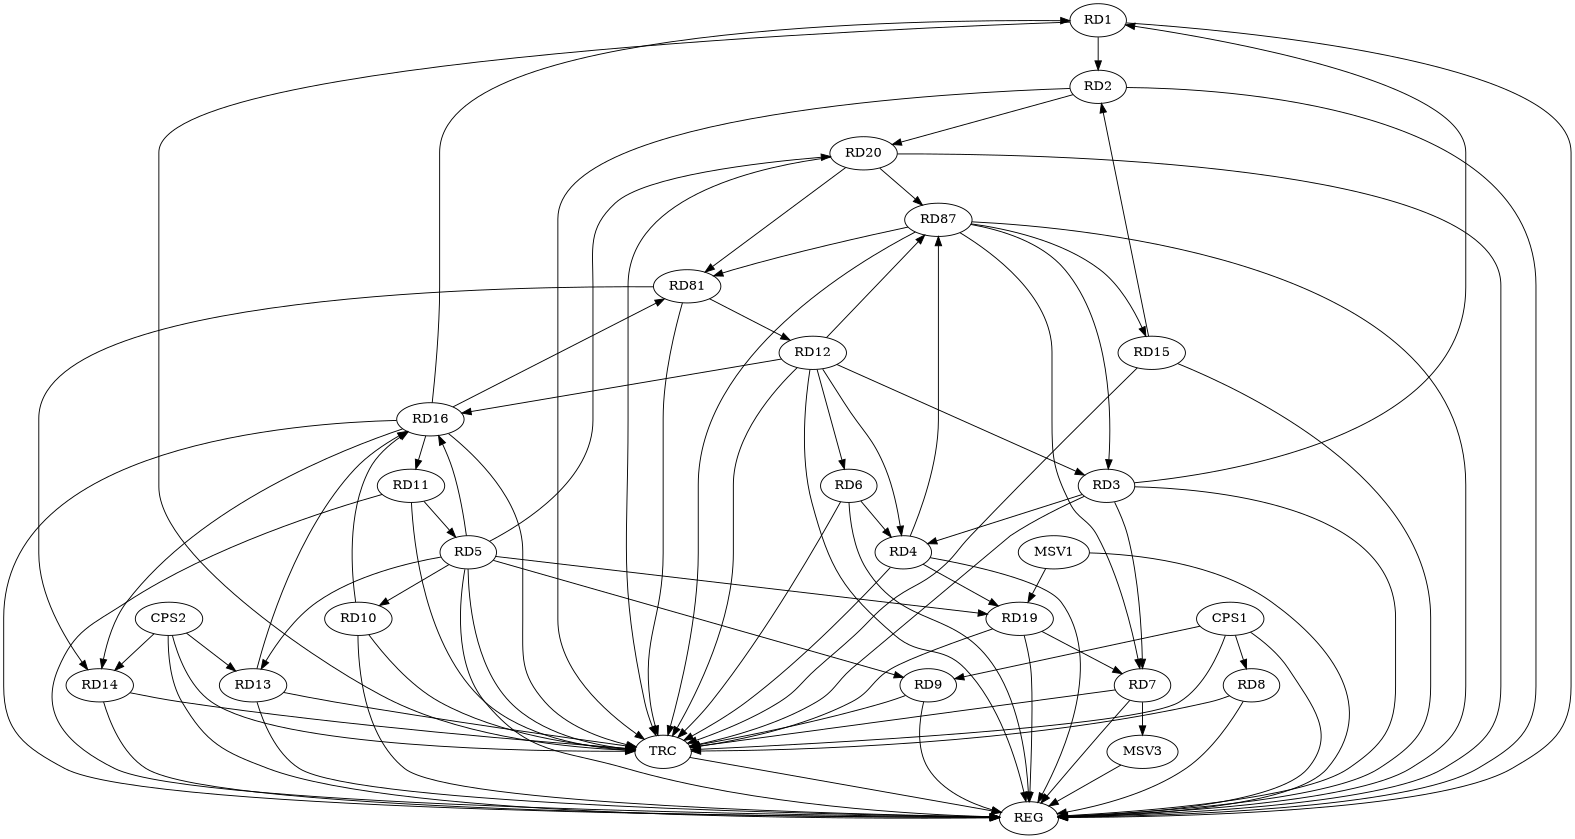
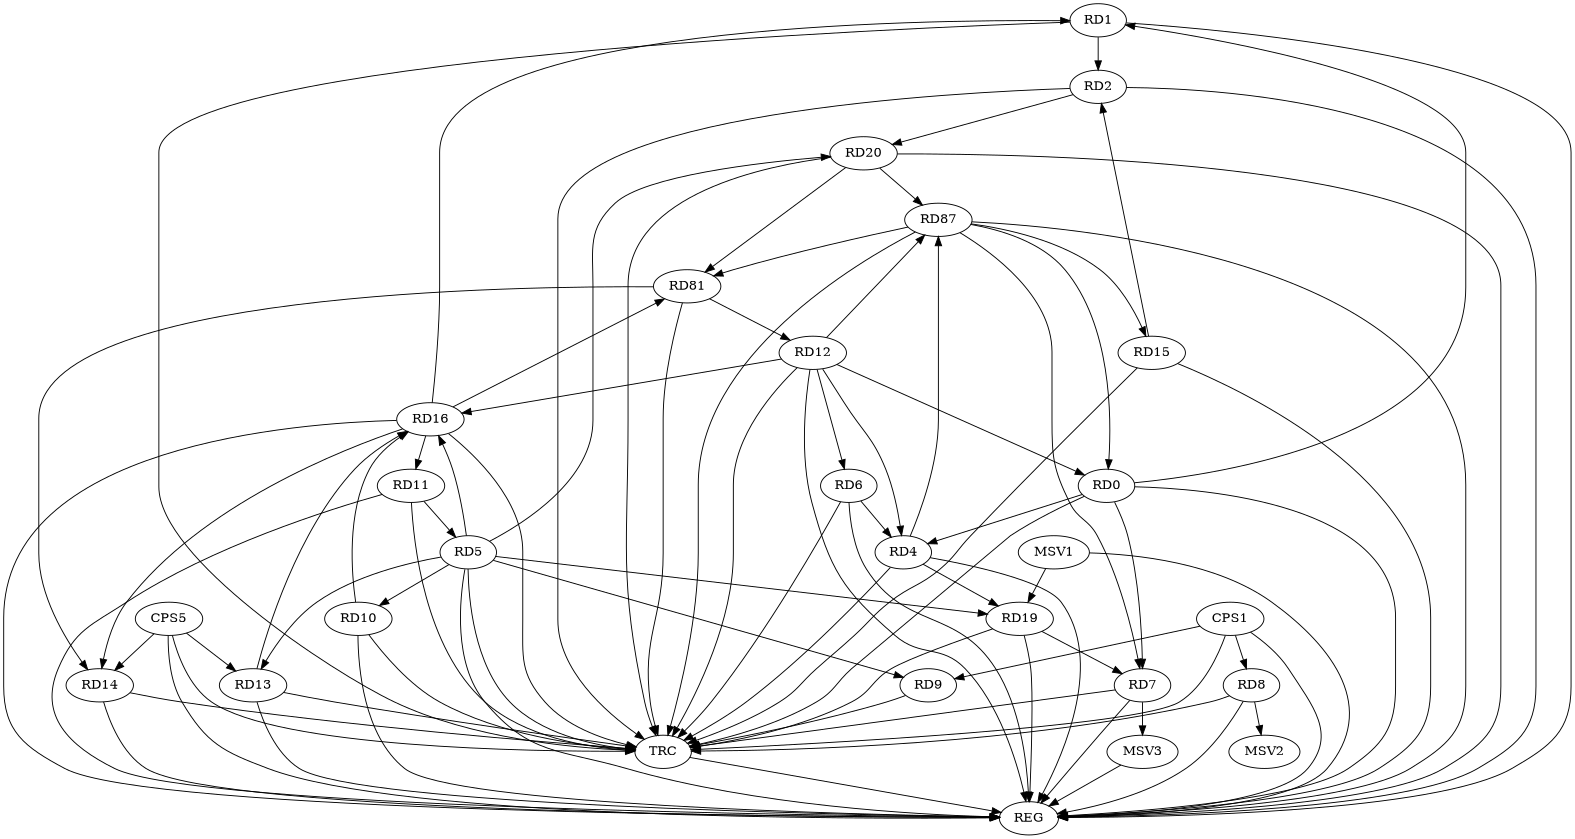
(1106, 486) -> (1106, 486)
(169, 619) -> (169, 619)
none -> (1264, 752)
(931, 772) -> none
